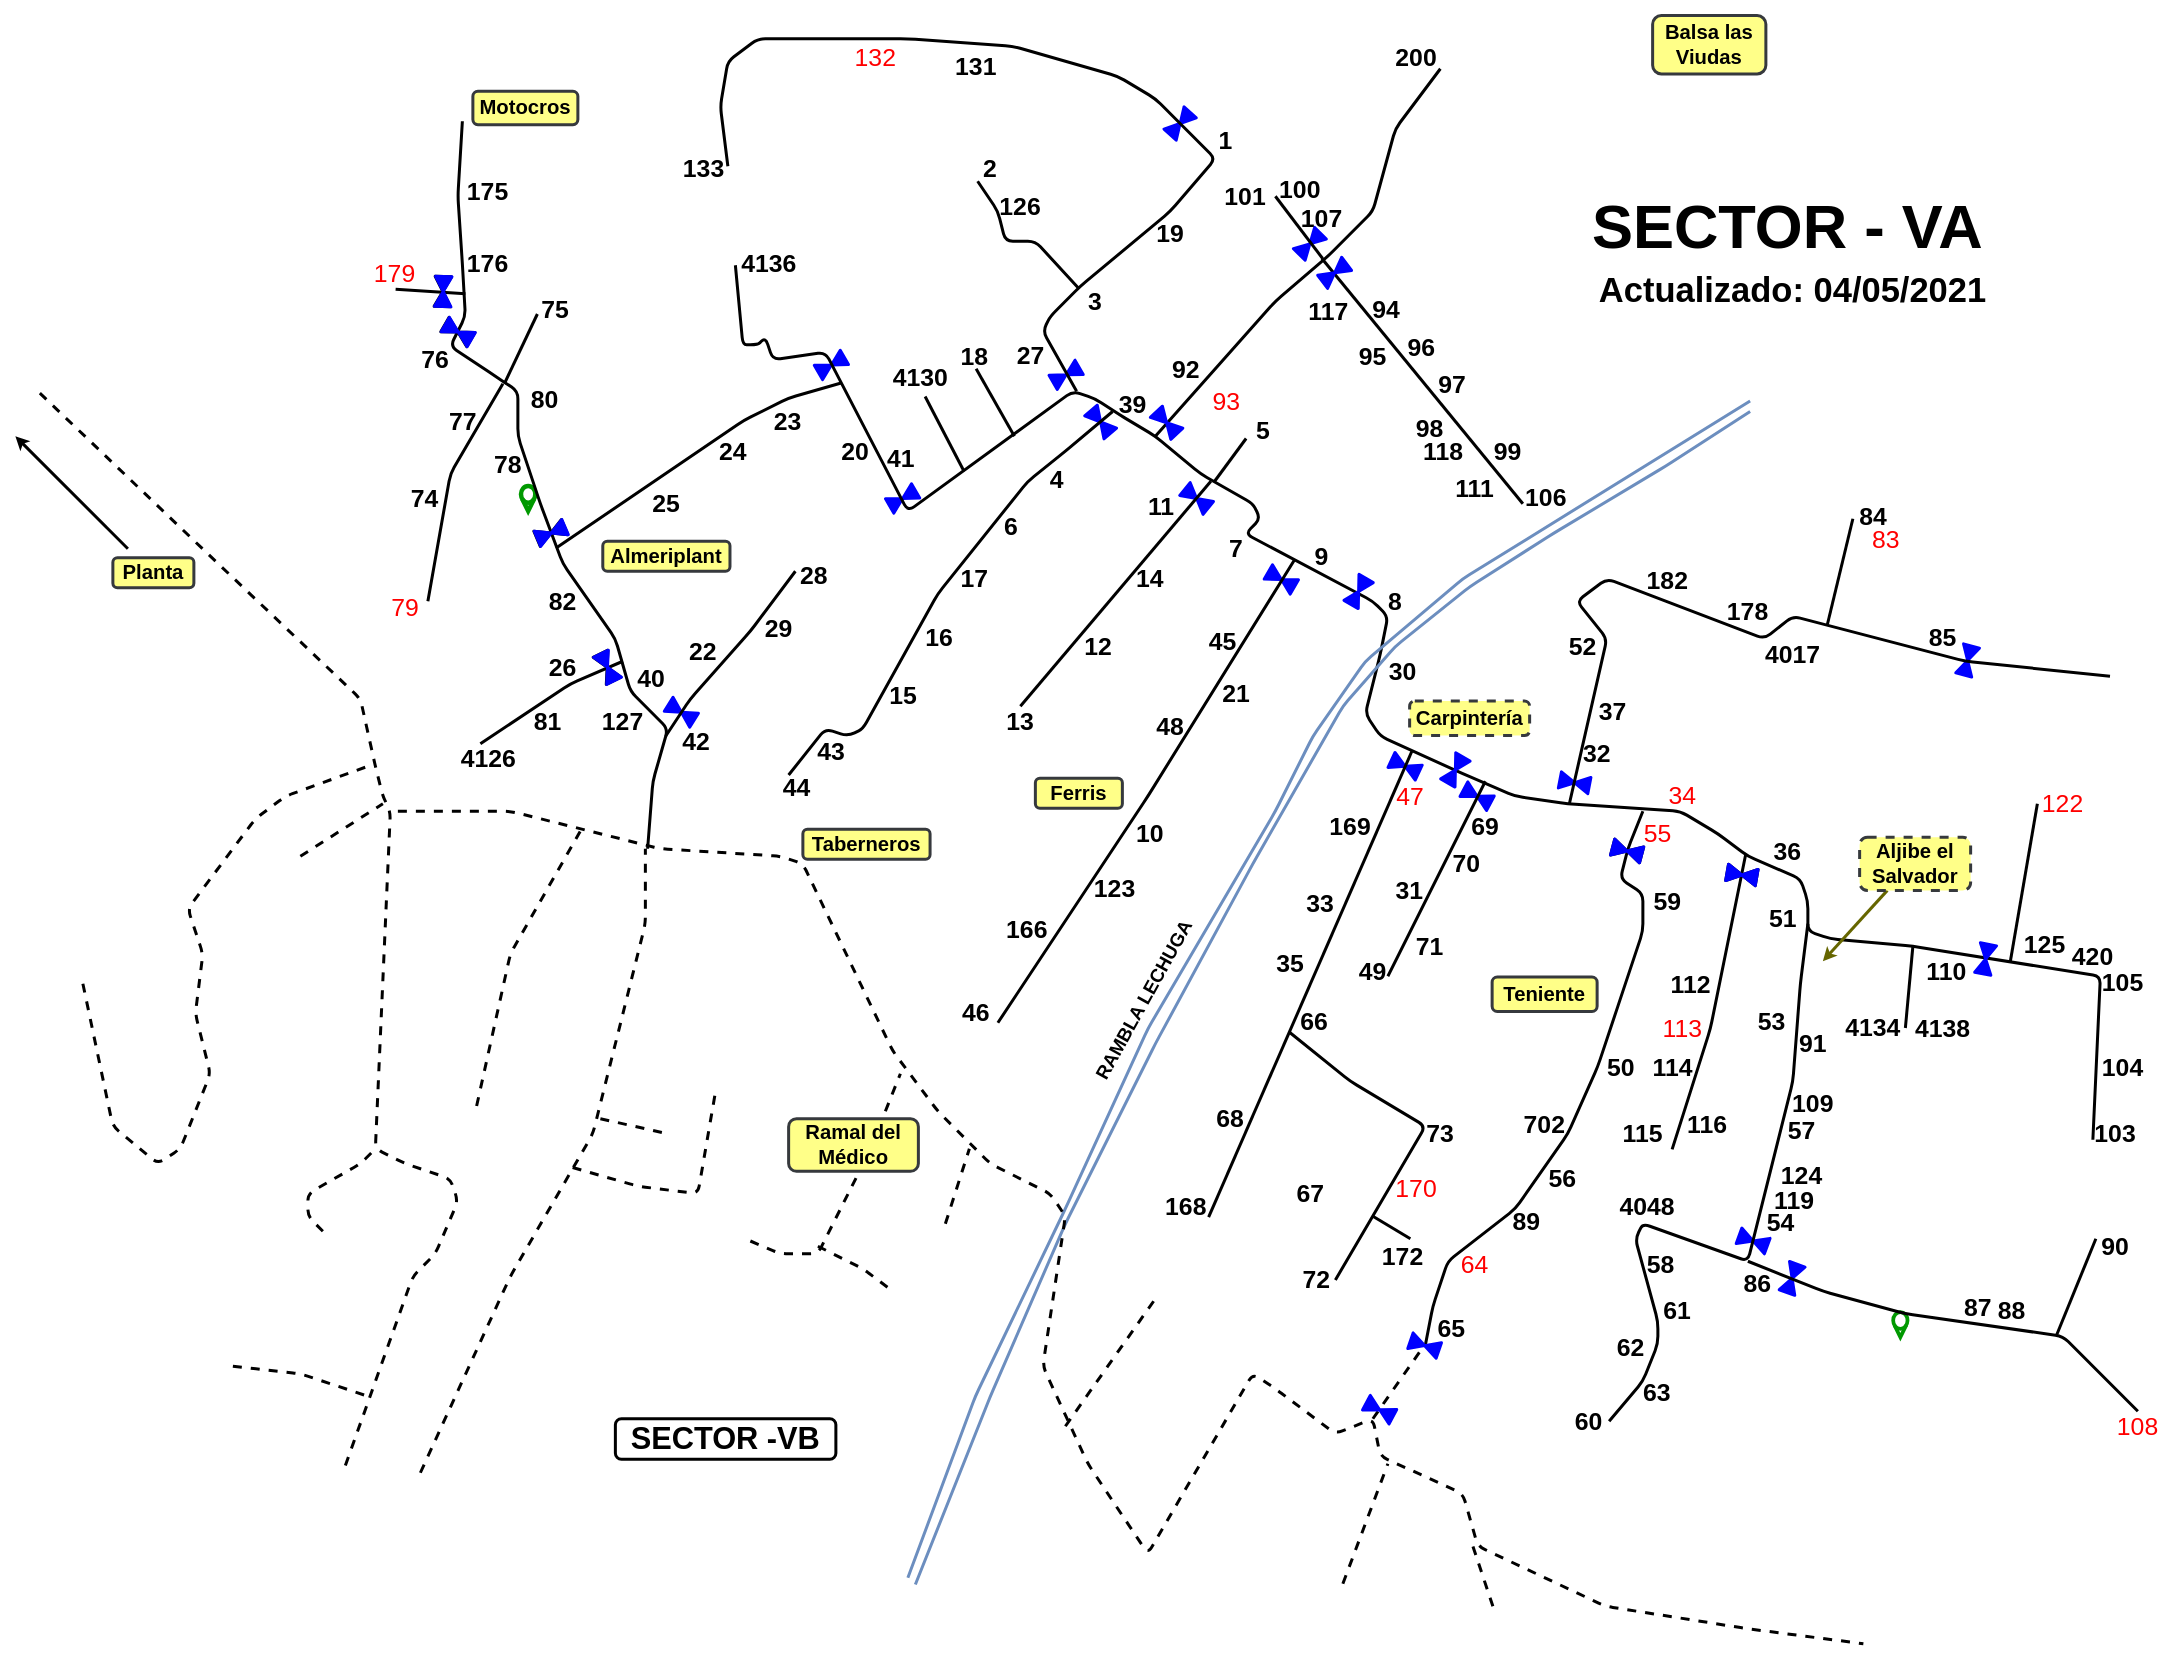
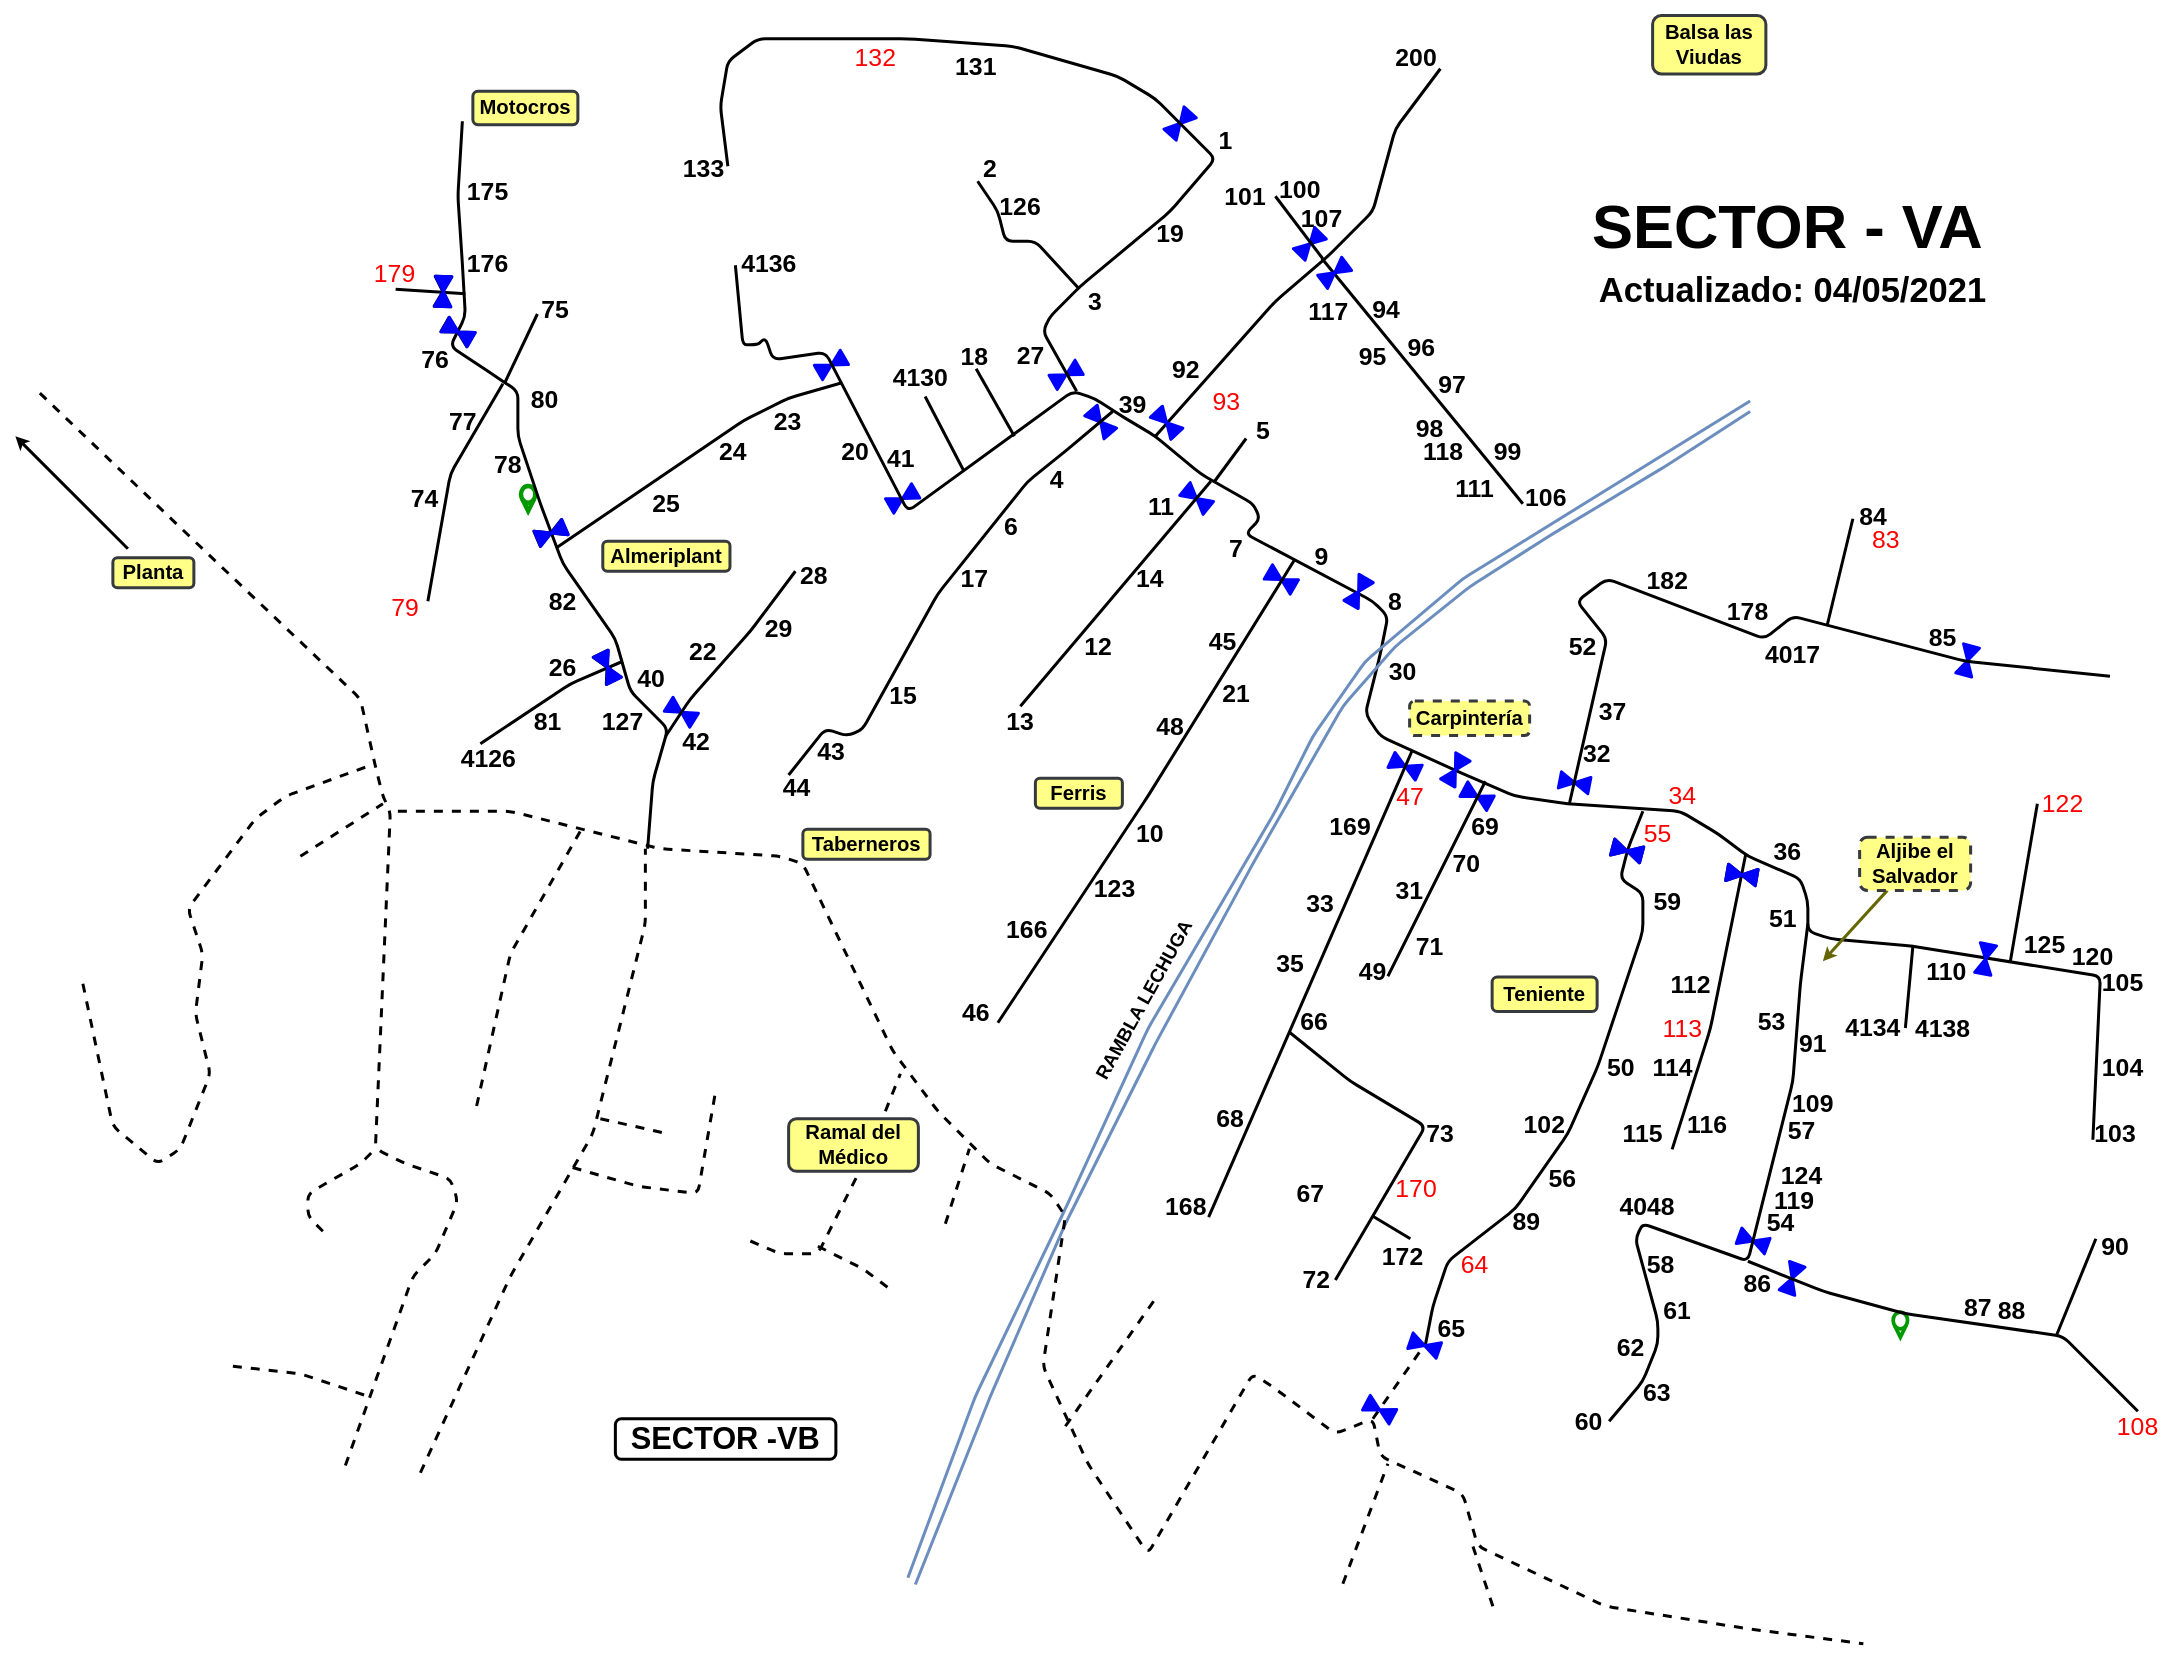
(939, 637) -> none
(2093, 956) -> (2093, 956)
(1545, 1124) -> (1545, 1124)
